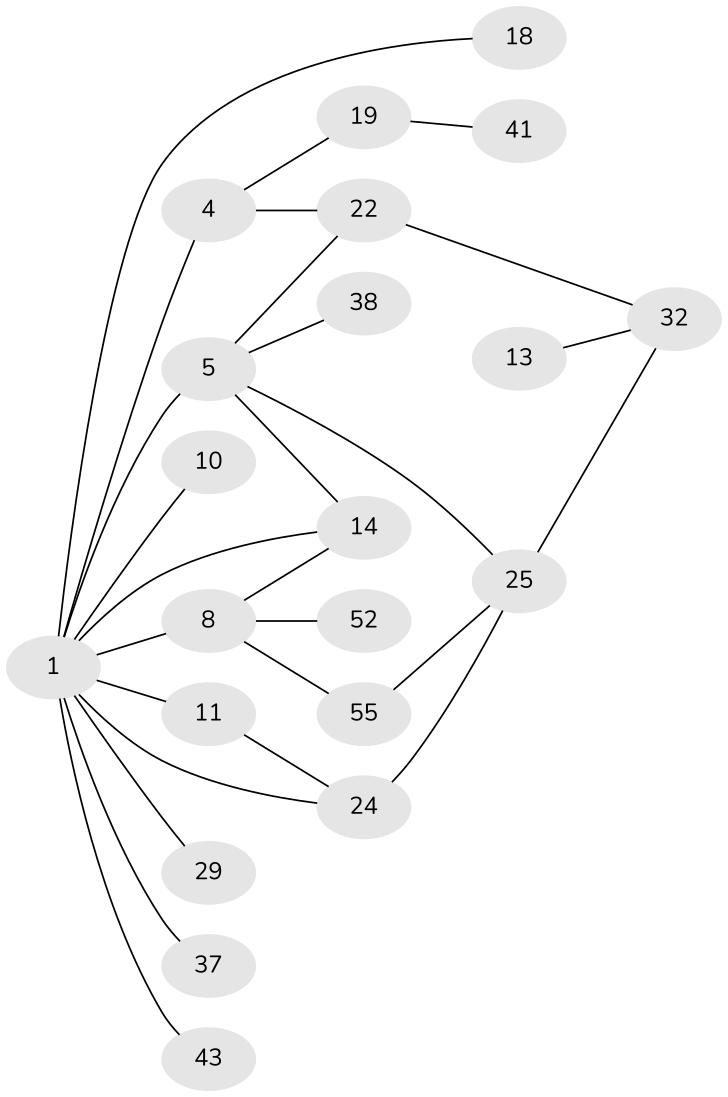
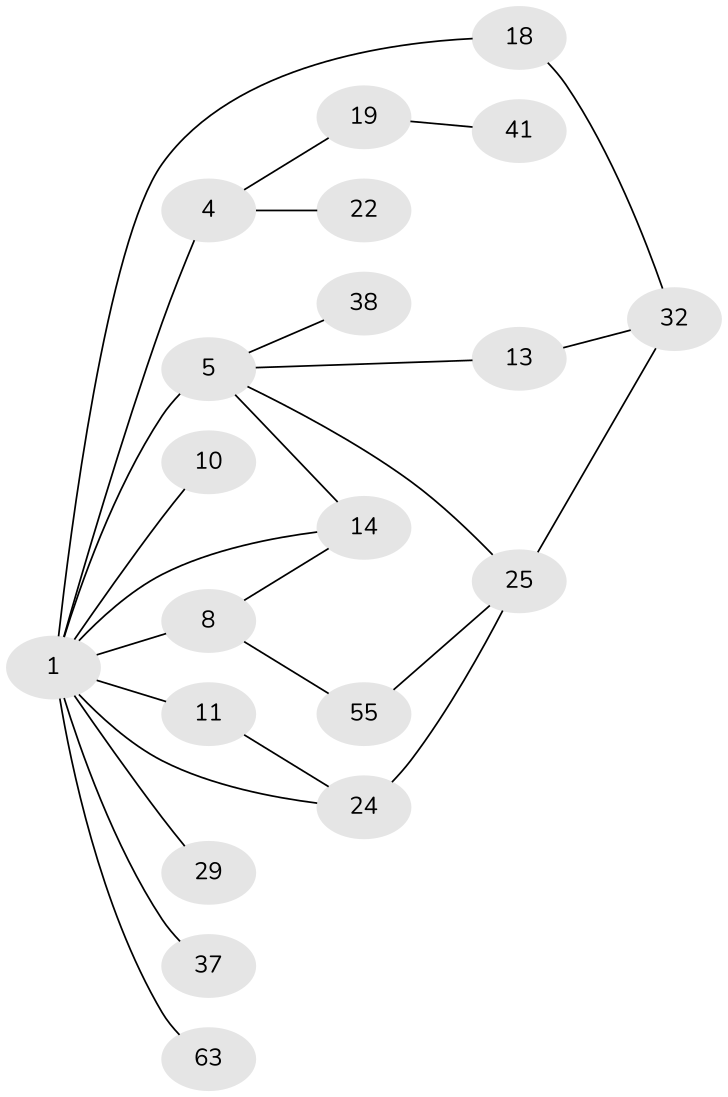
(519, 265) -> (614, 171)
(286, 290) -> (364, 364)
(364, 621) -> none
(209, 1059) -> (209, 1059)
